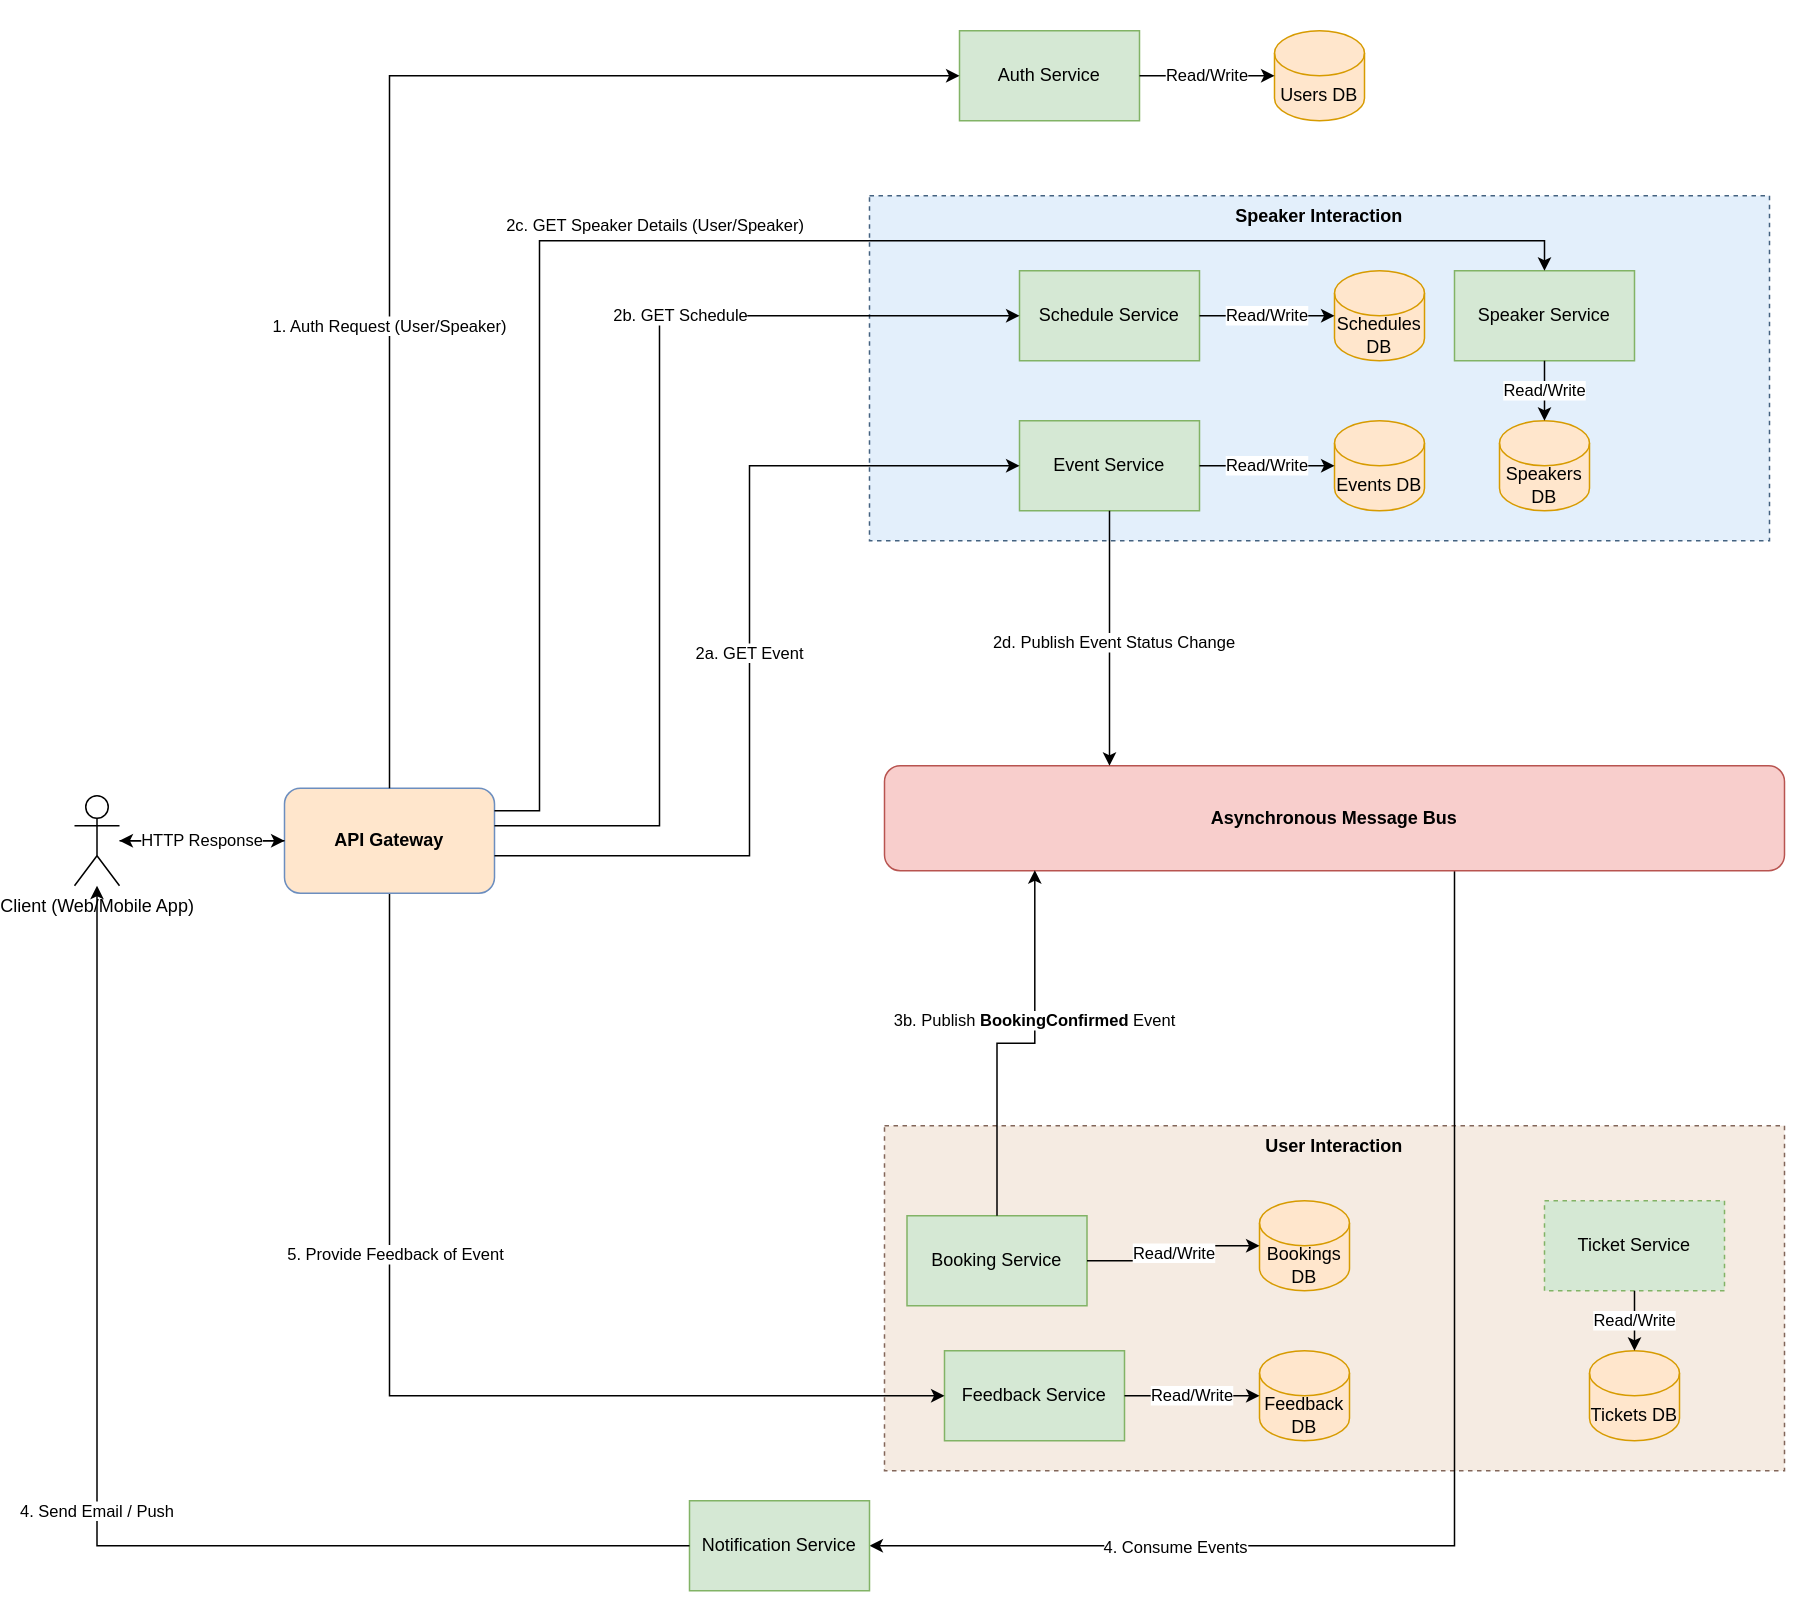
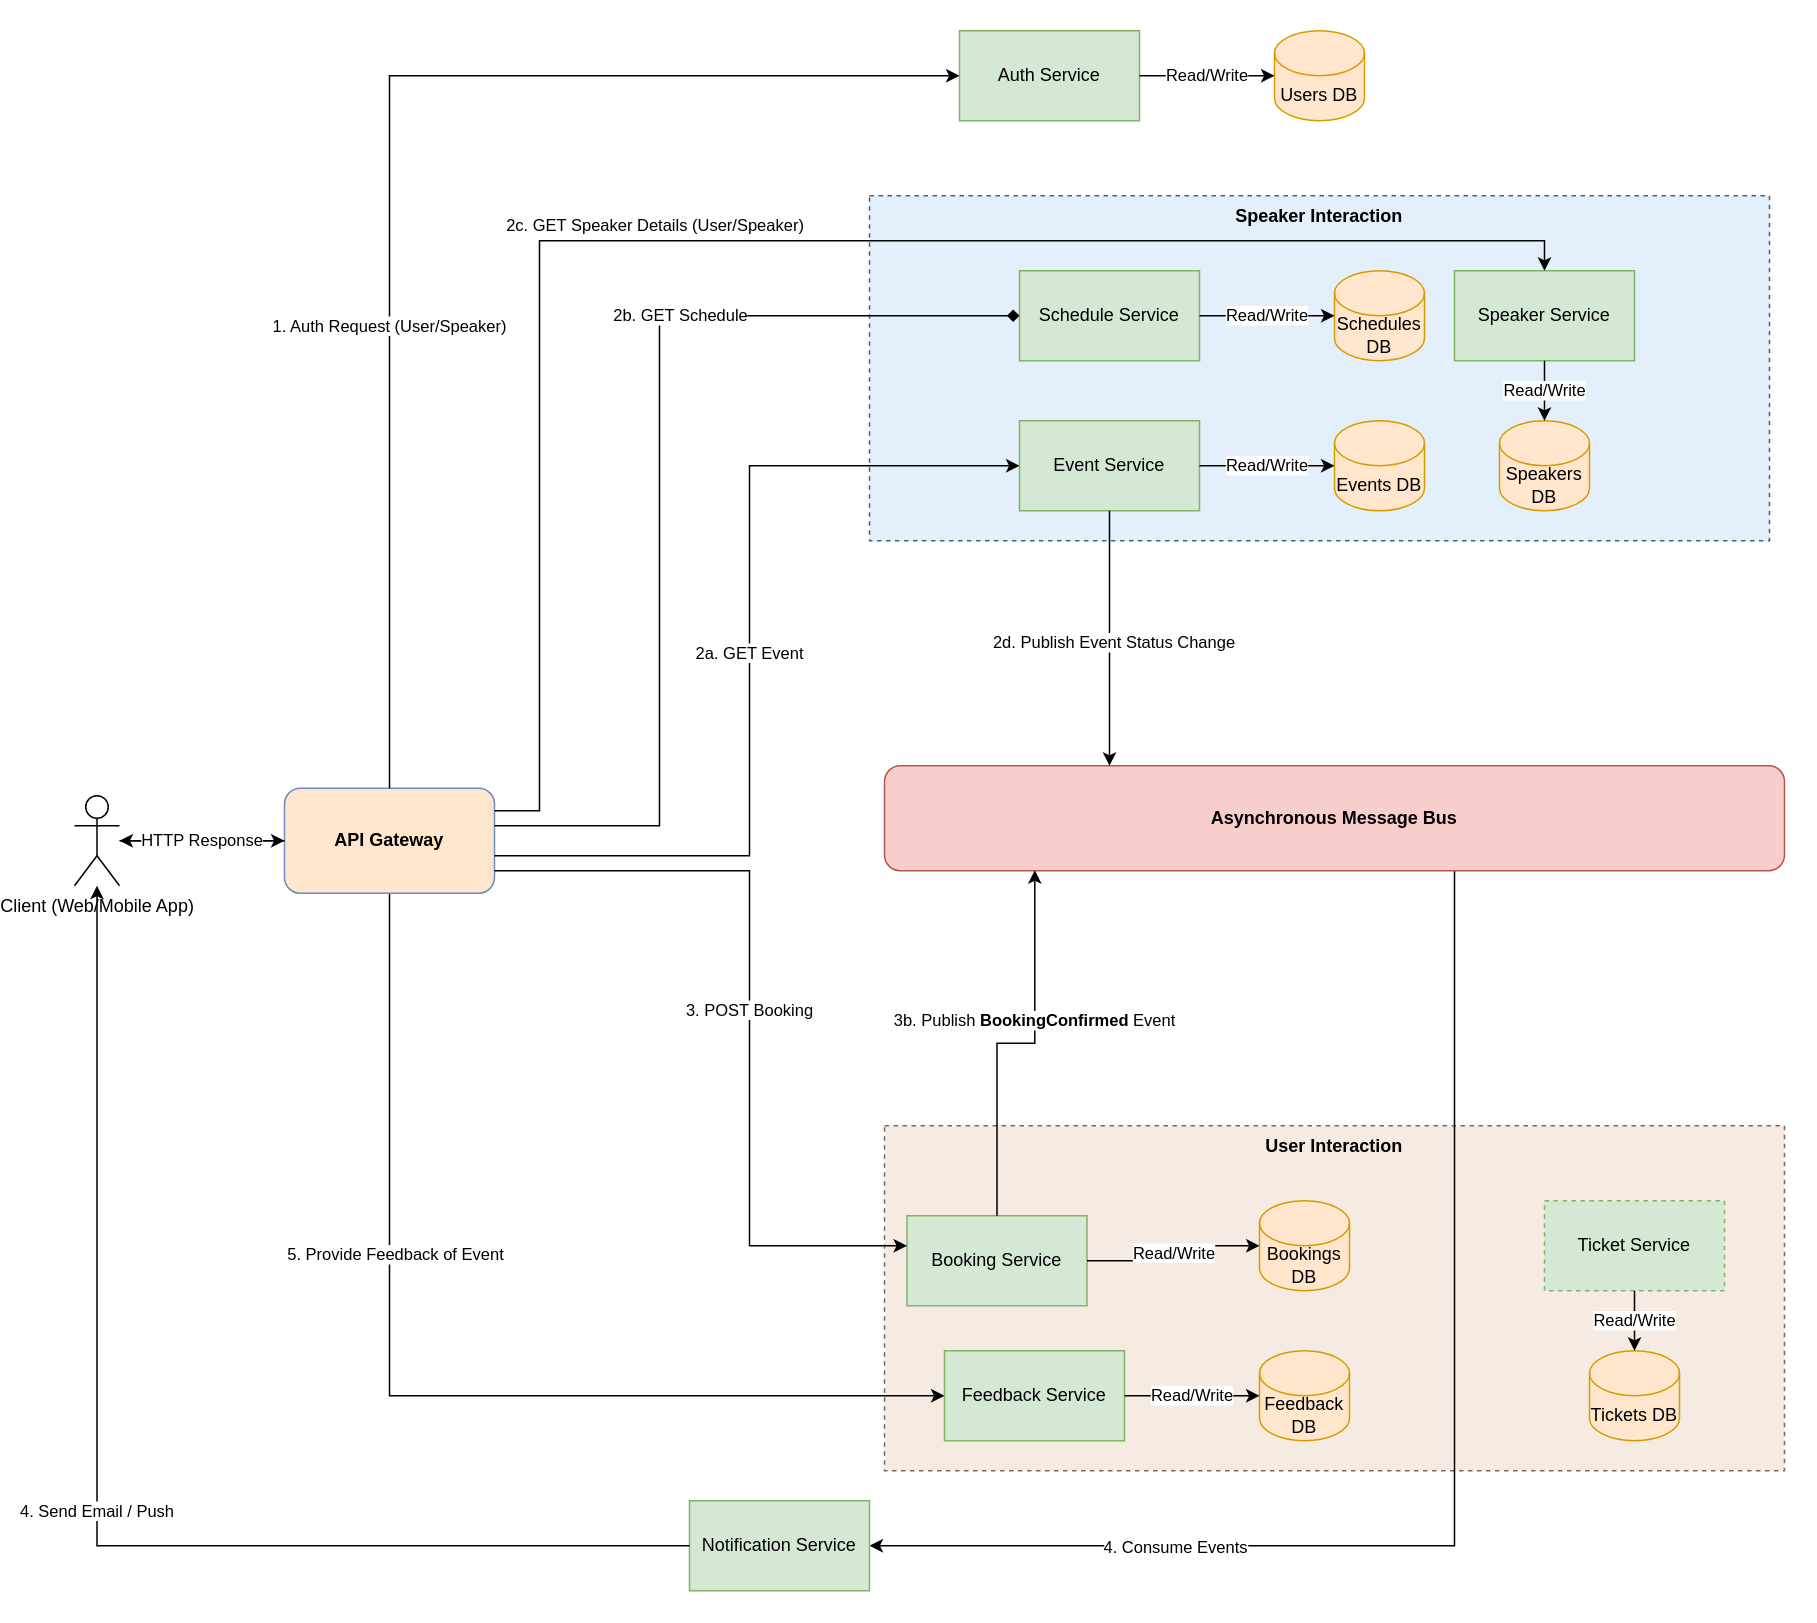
(1008, 316) -> (1007, 316)
none -> (689, 871)
